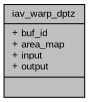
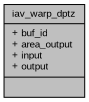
(38, 44) -> (43, 44)
